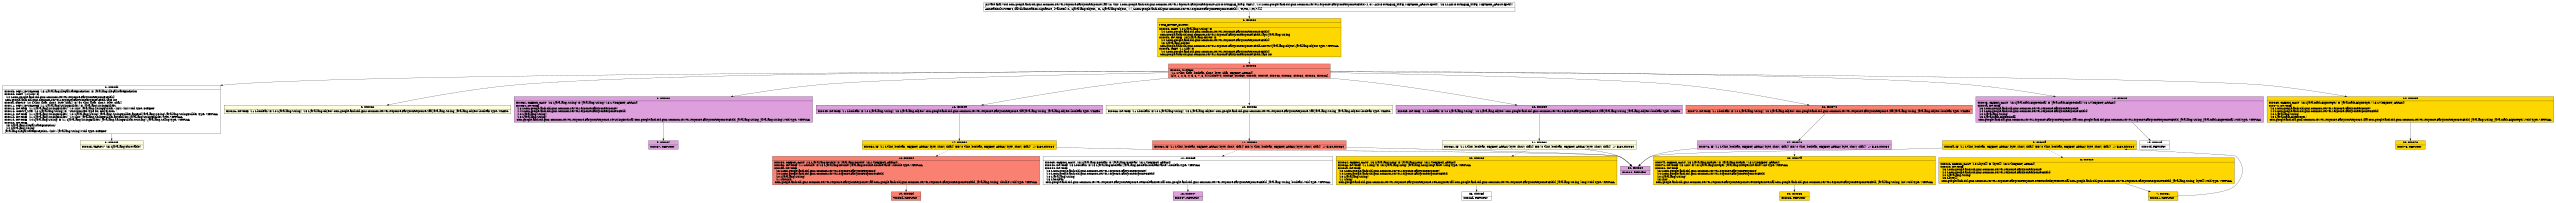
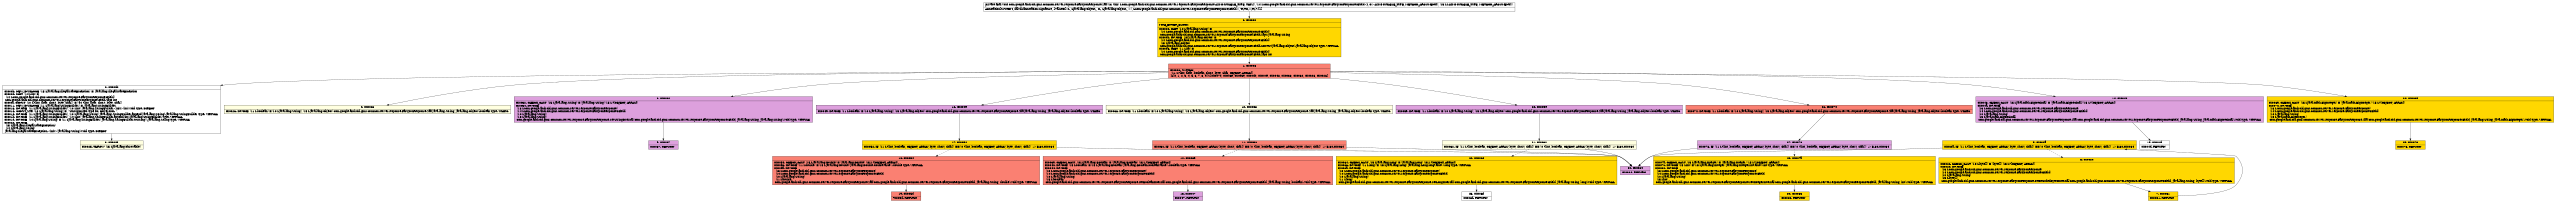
(1188, 171) -> (1188, 171)
